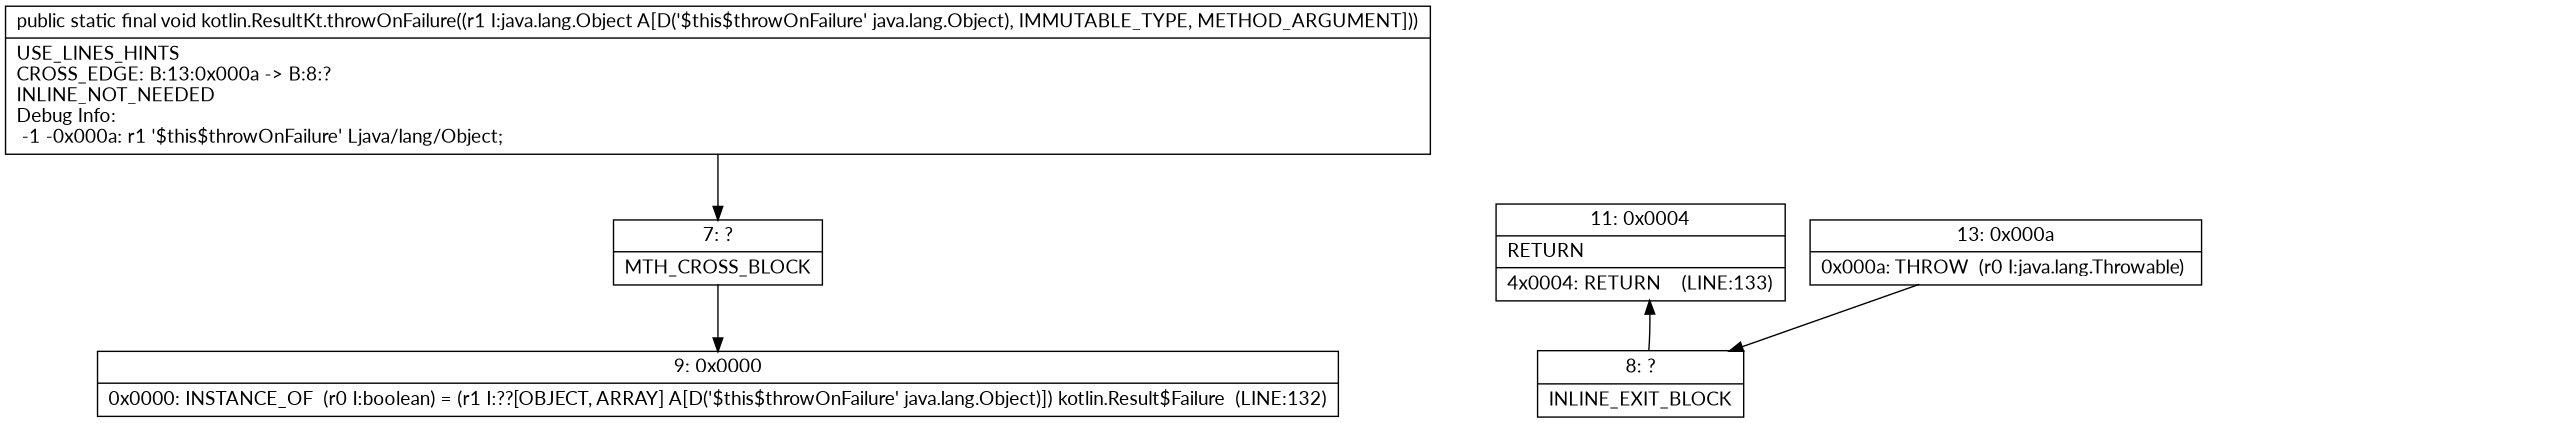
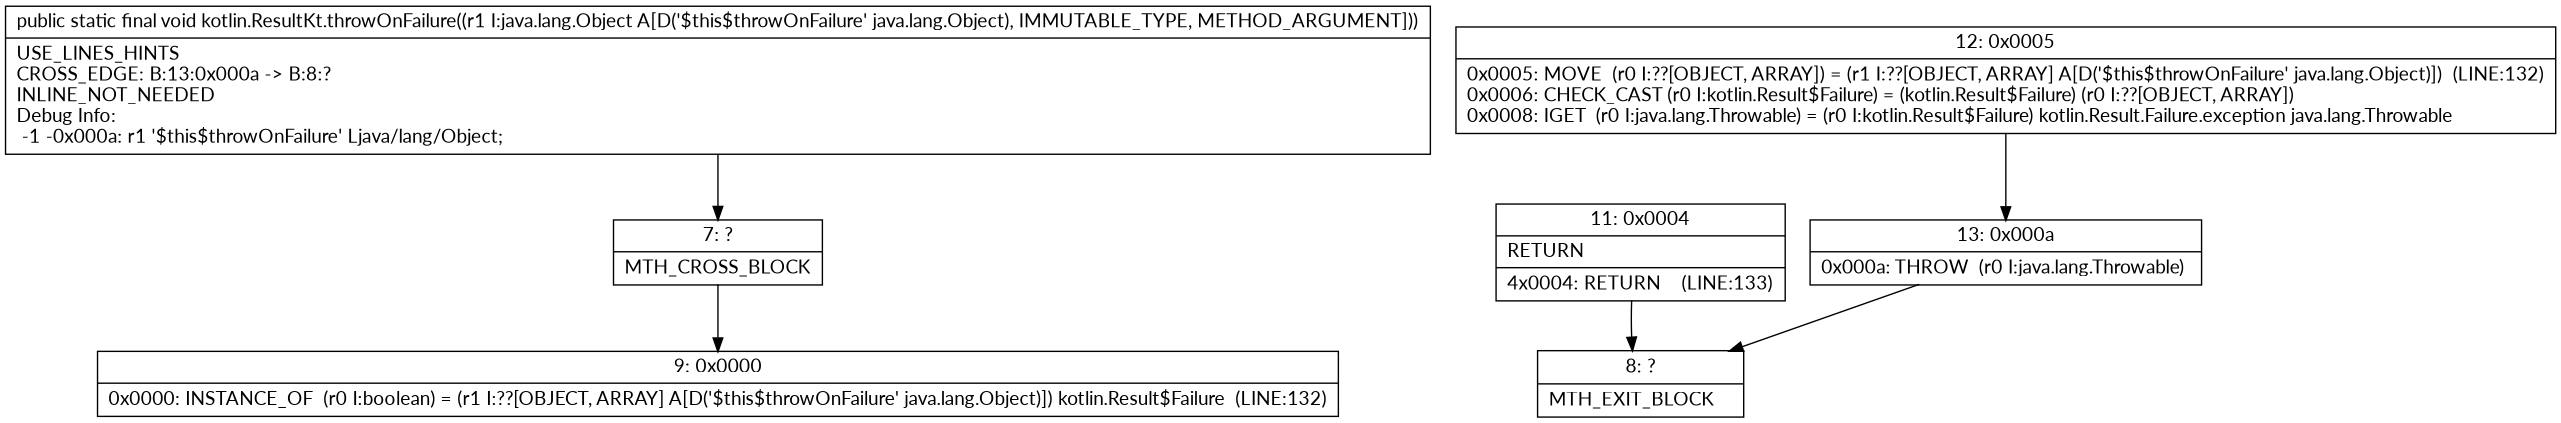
none -> (2006, 80)
(1650, 333) -> (1631, 319)
(1641, 400) -> (1632, 400)
